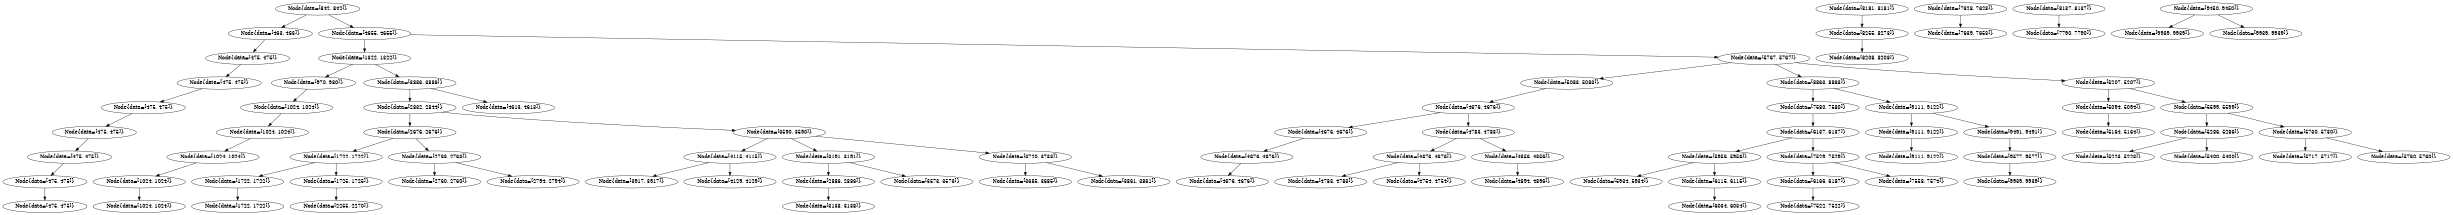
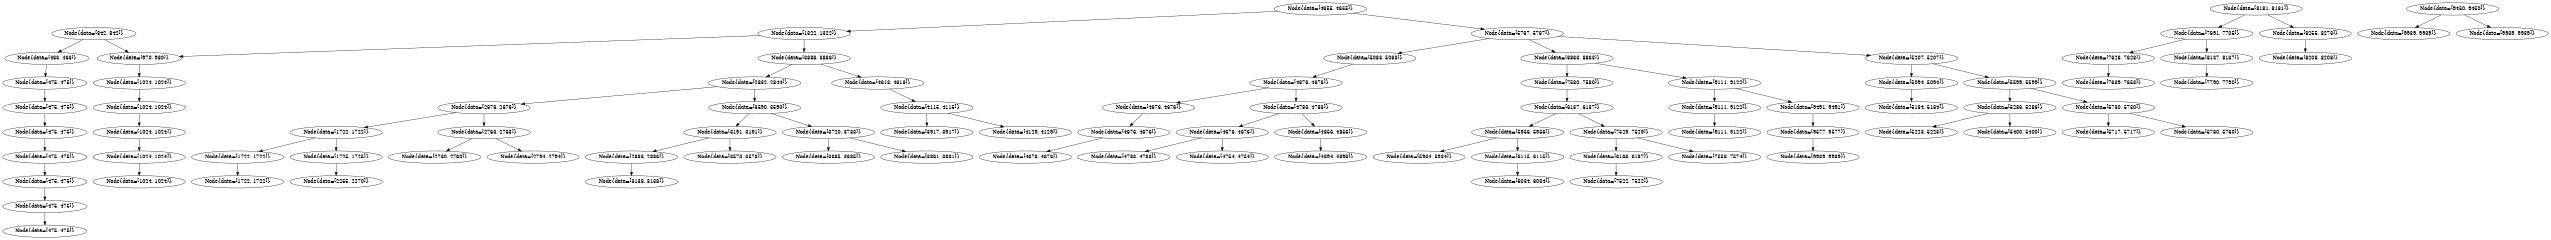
(340, 20) -> (115, 45)
none -> (2207, 34)
(756, 144) -> (901, 95)
